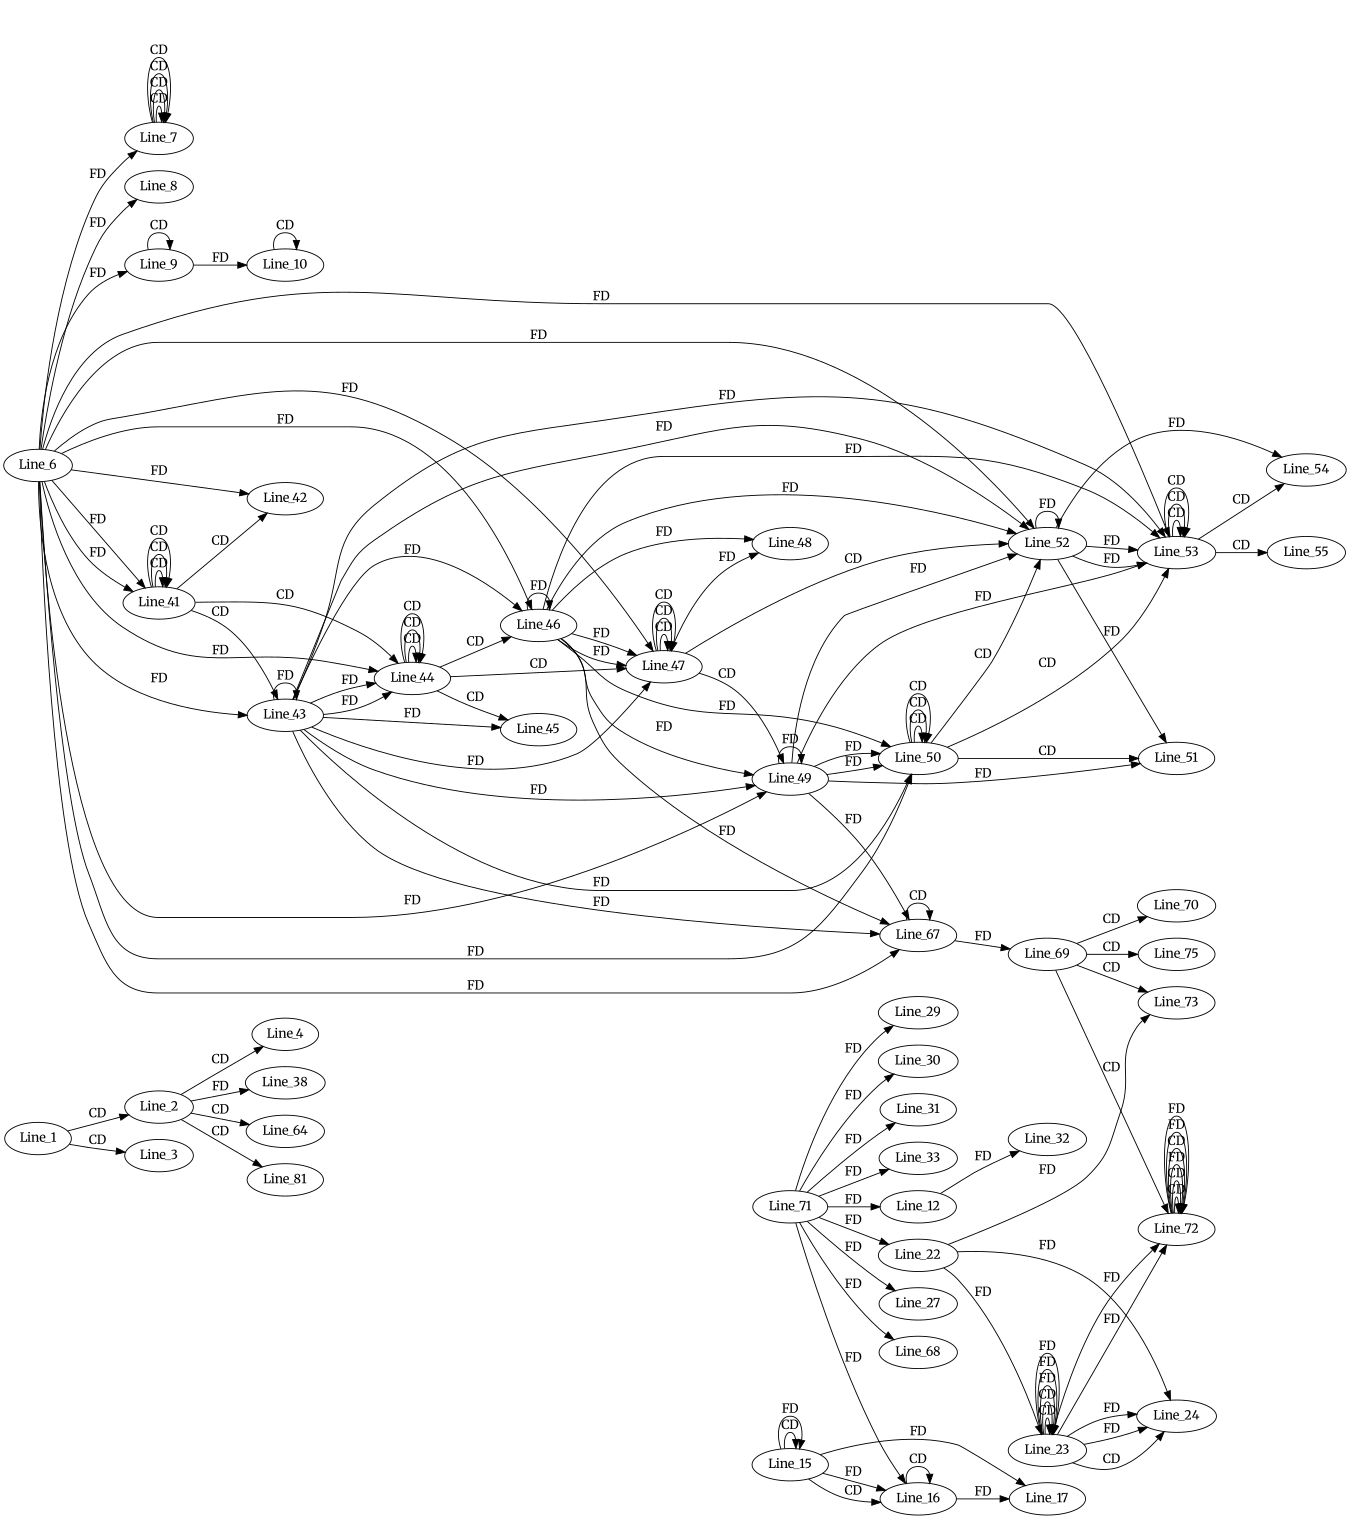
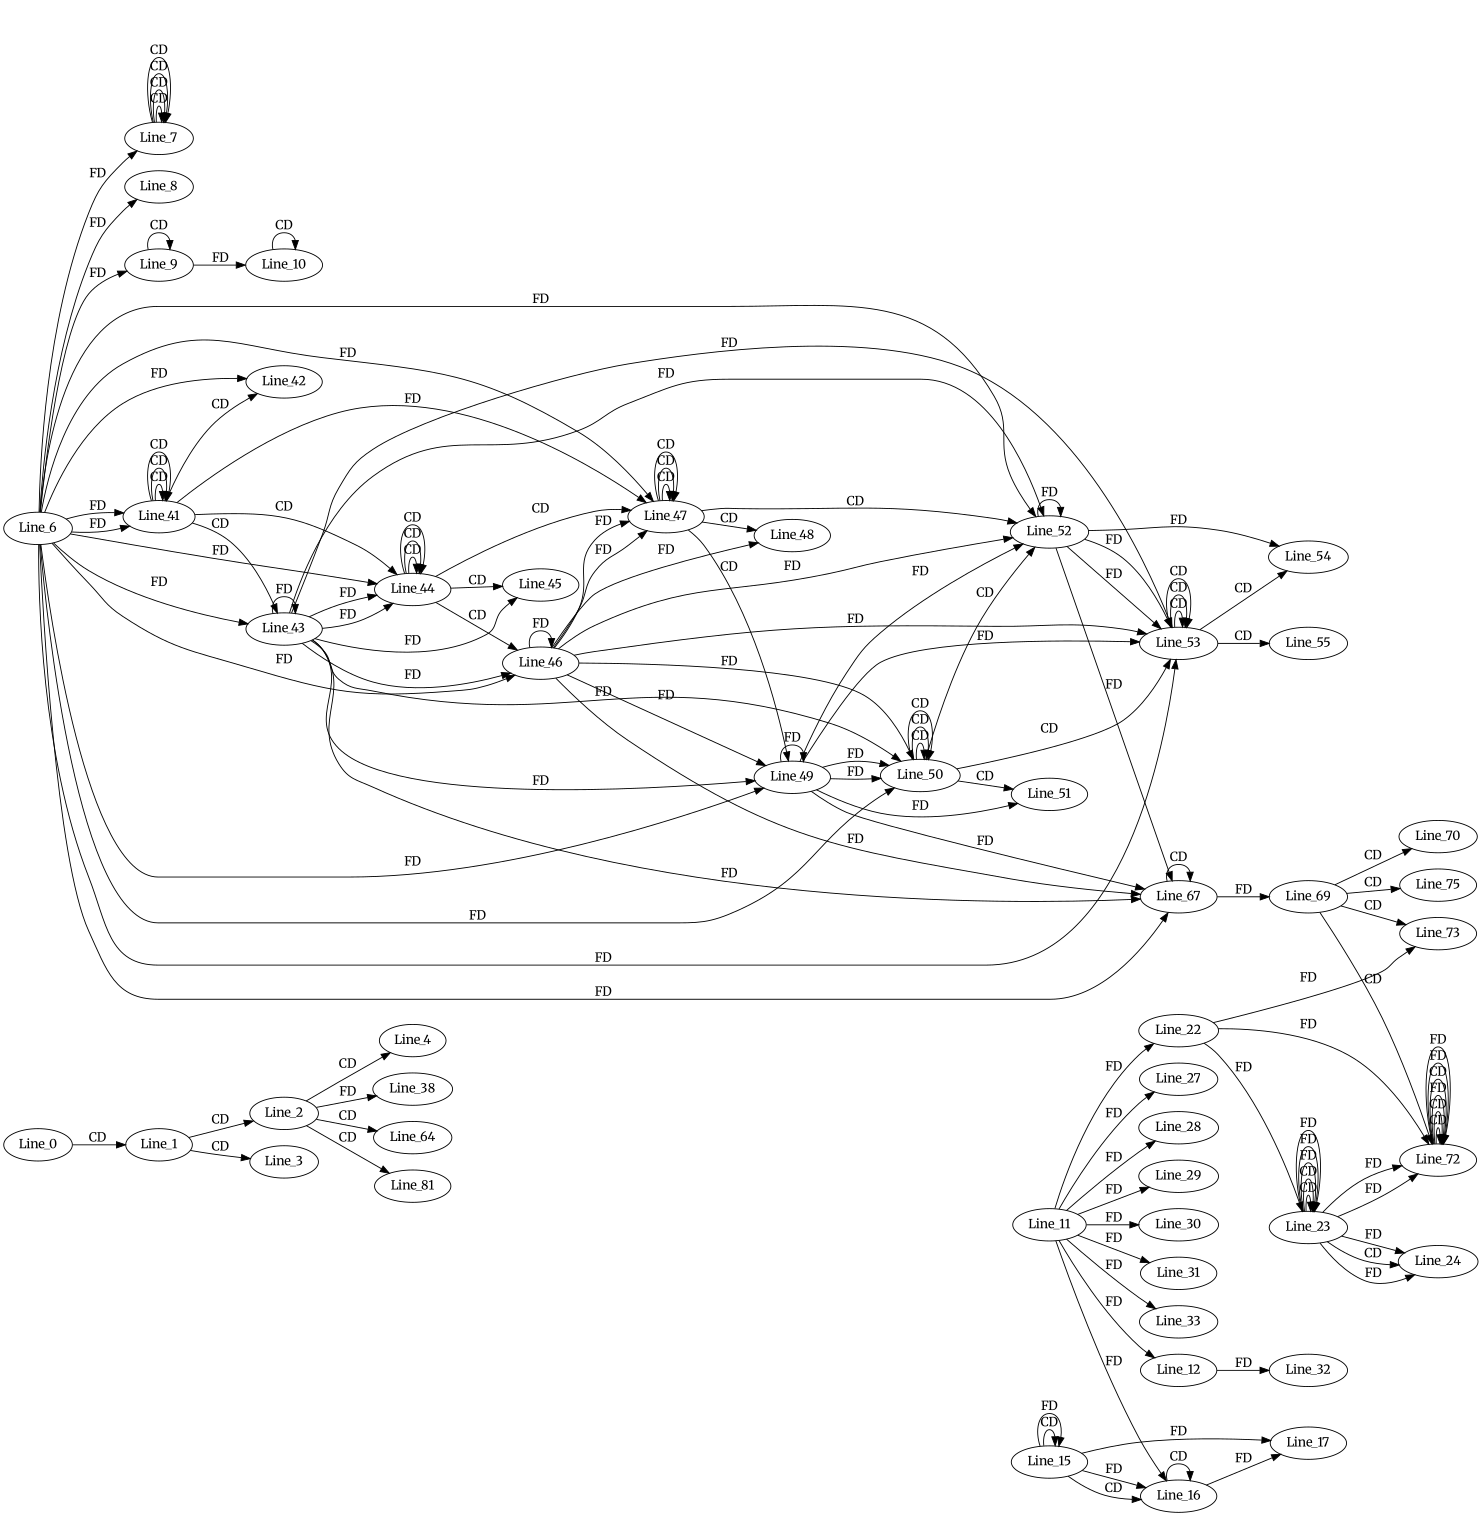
(727, 558) -> (729, 519)
(1107, 643) -> (1113, 710)
(489, 769) -> (405, 407)
none -> (38, 1145)
(790, 1207) -> (1049, 1225)
(1090, 1280) -> (1338, 1050)
(918, 1352) -> (1179, 1128)
